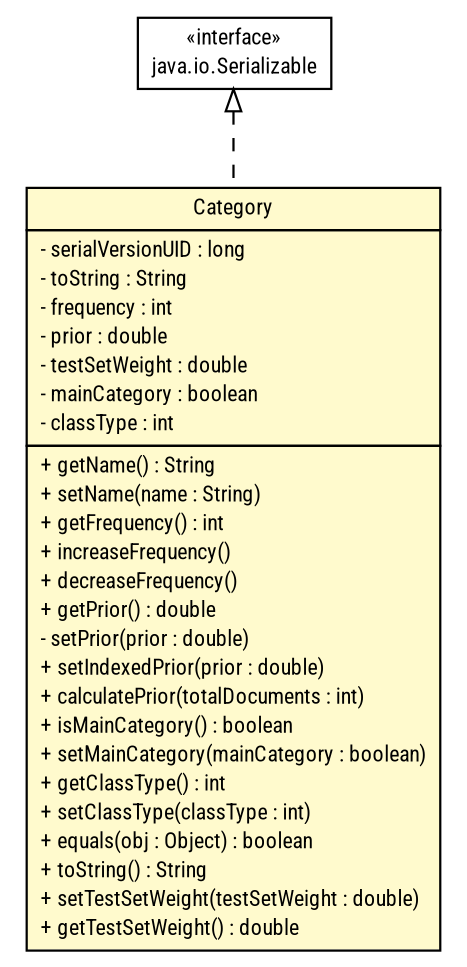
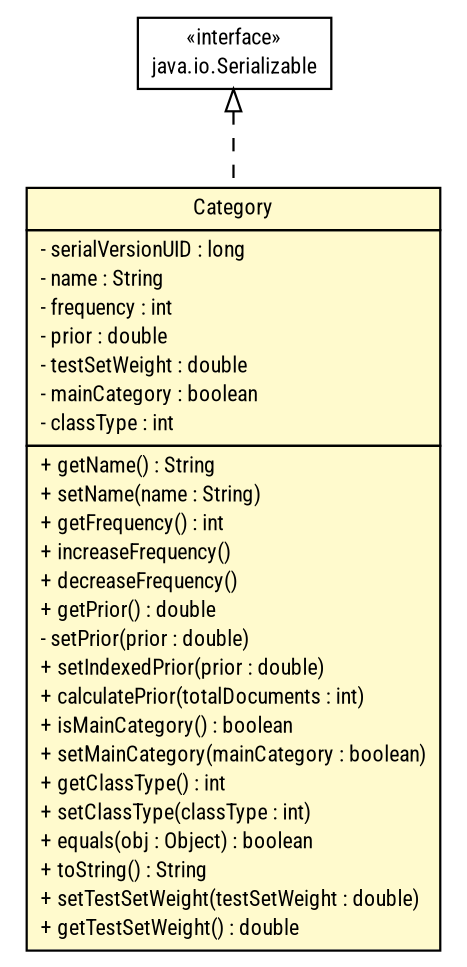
(115, 279) -> (103, 279)
